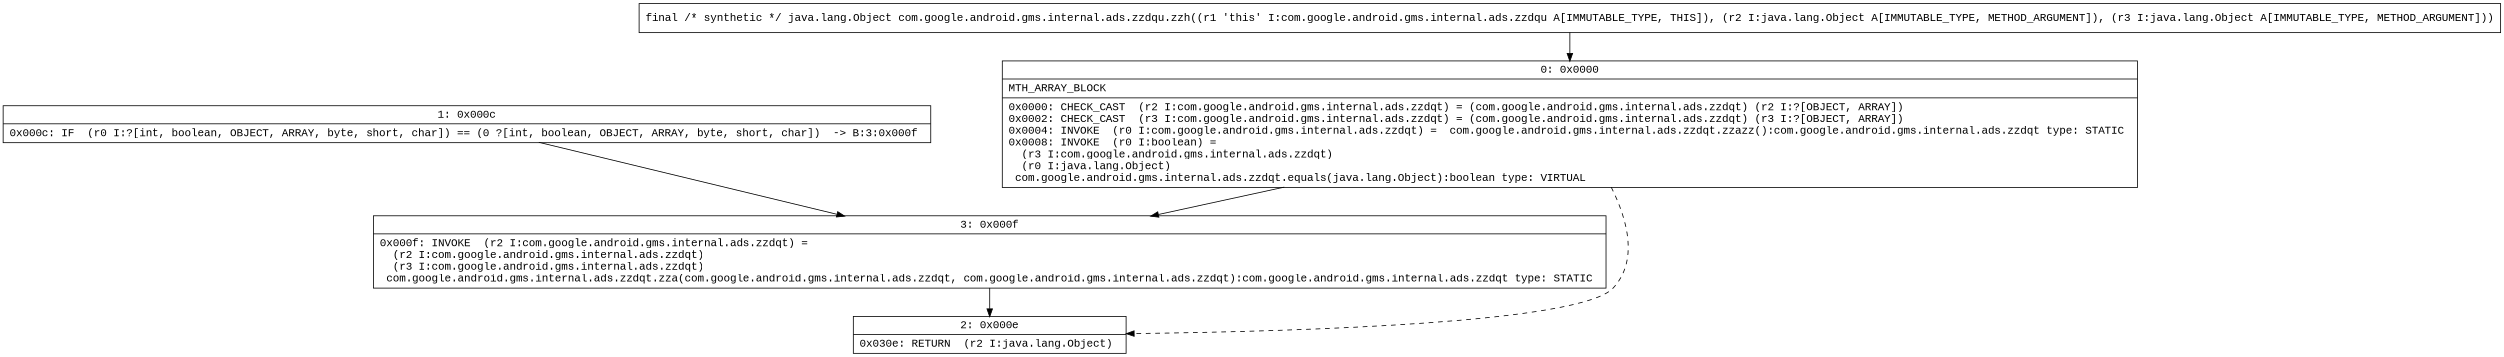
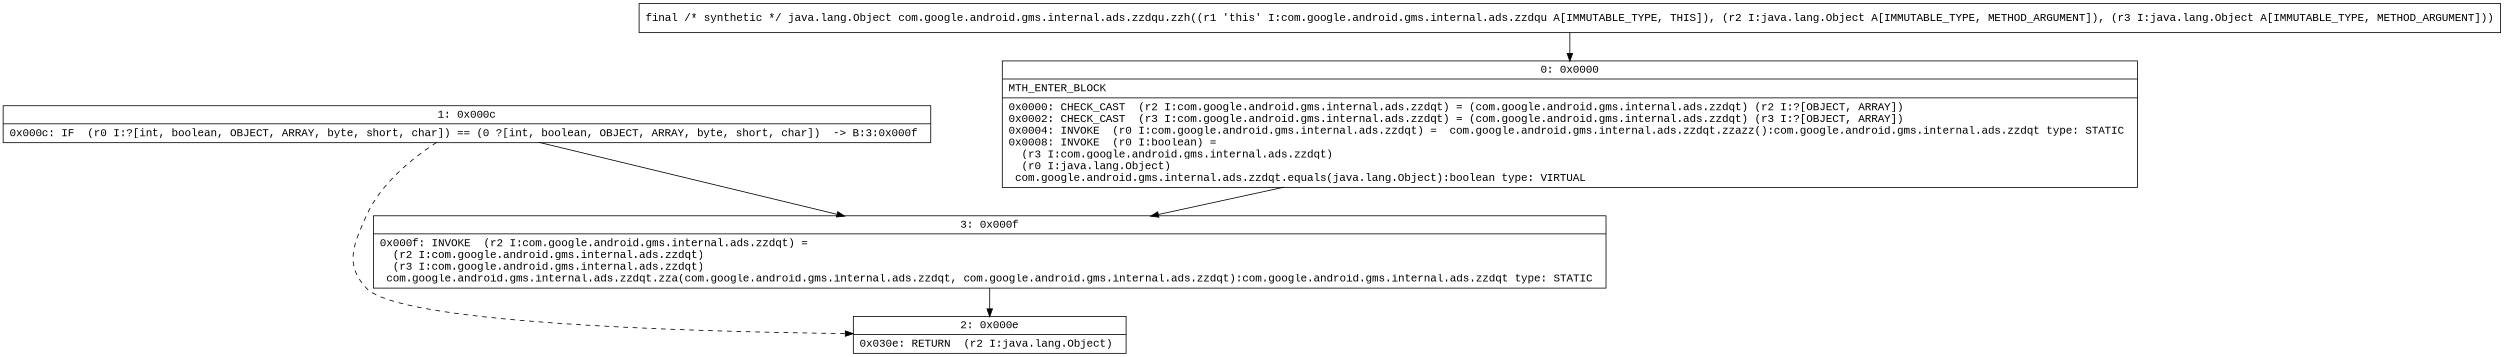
(1057, 88) -> (1057, 88)
(1430, 323) -> (513, 319)
